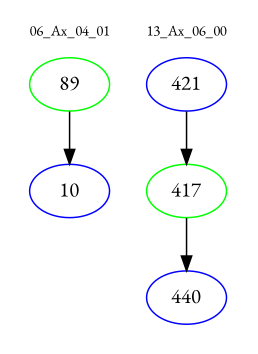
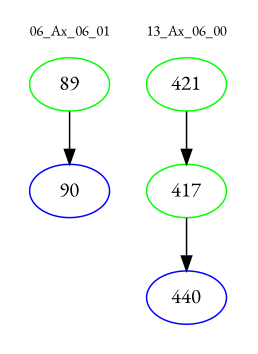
(70, 32) -> (70, 32)
(187, 84) -> (187, 84)
(70, 191) -> (70, 191)
